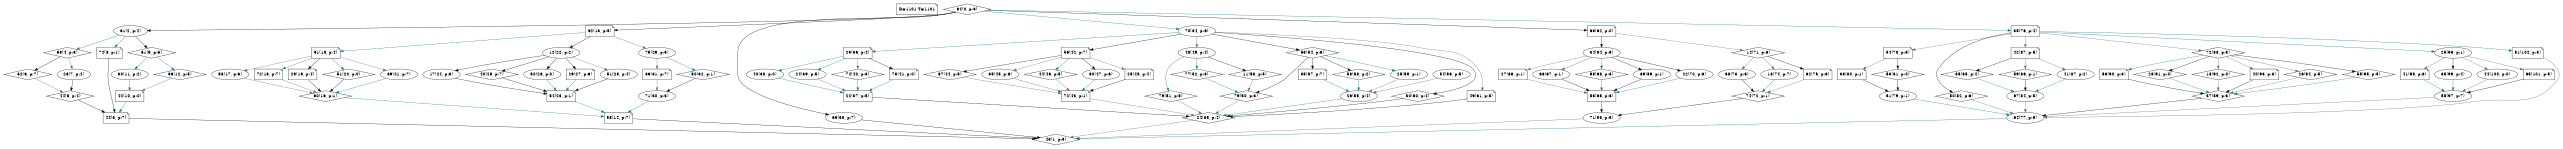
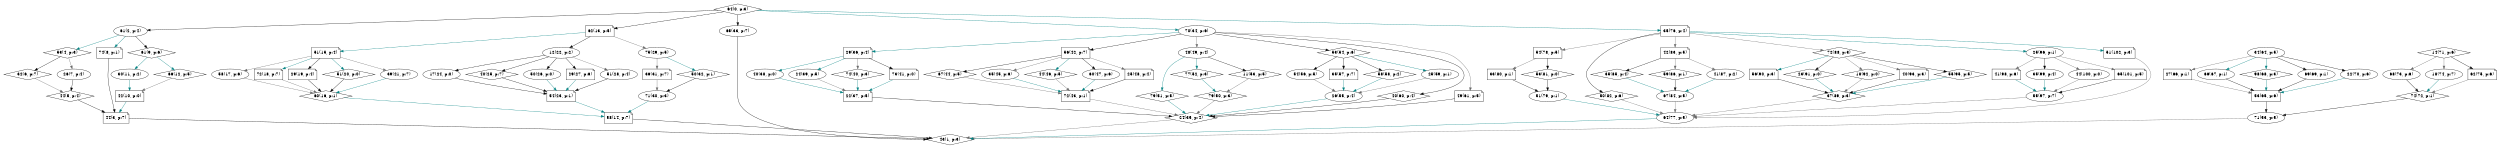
(917, 9) -> none
(1602, 31) -> none
(2025, 53) -> (1675, 53)
(442, 74) -> (442, 74)
(2310, 74) -> none
(1286, 78) -> (1327, 62)
(1418, 96) -> (1404, 96)
(2124, 107) -> (1759, 107)
